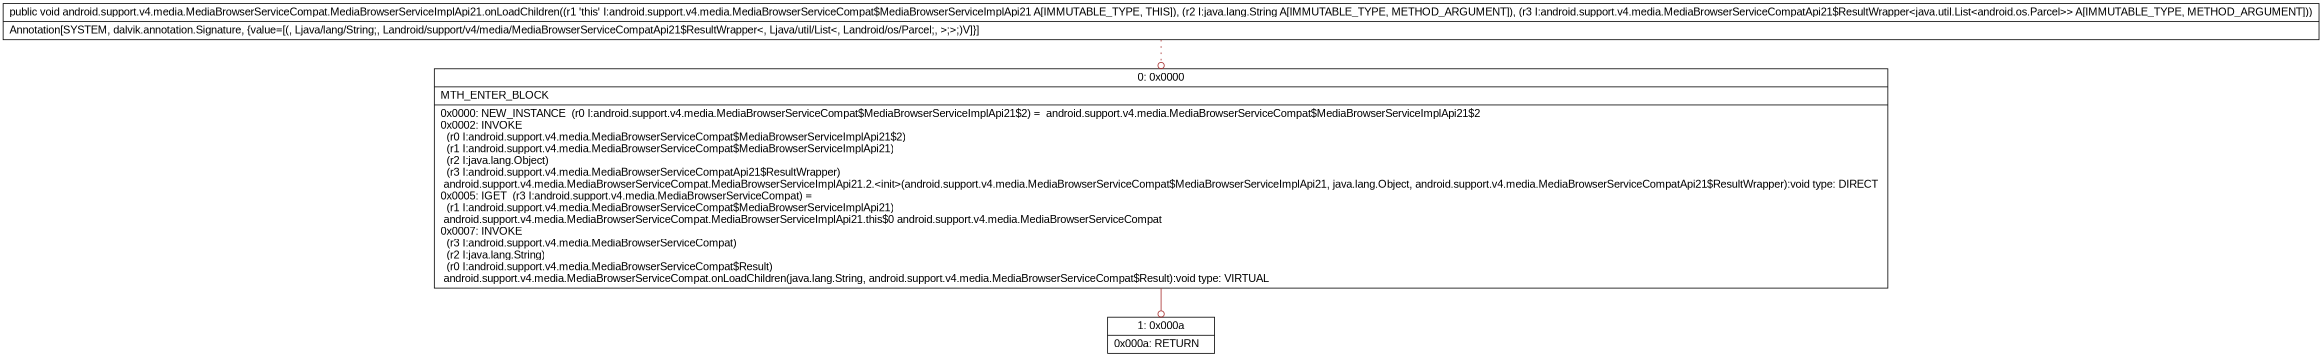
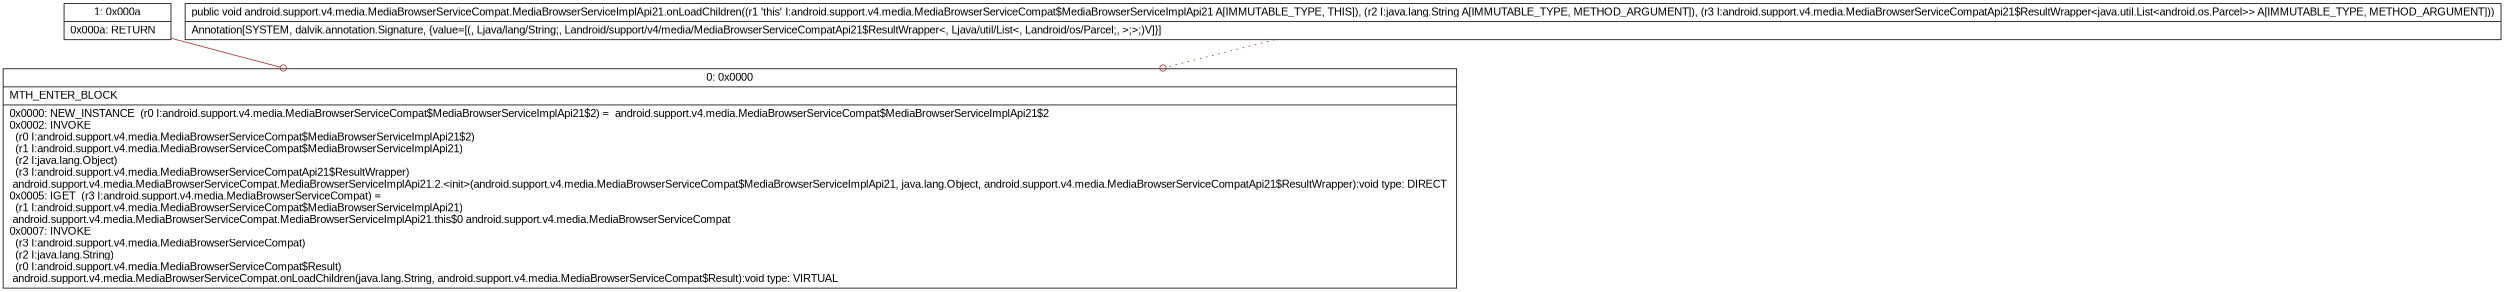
(1161, 299) -> (226, 53)
